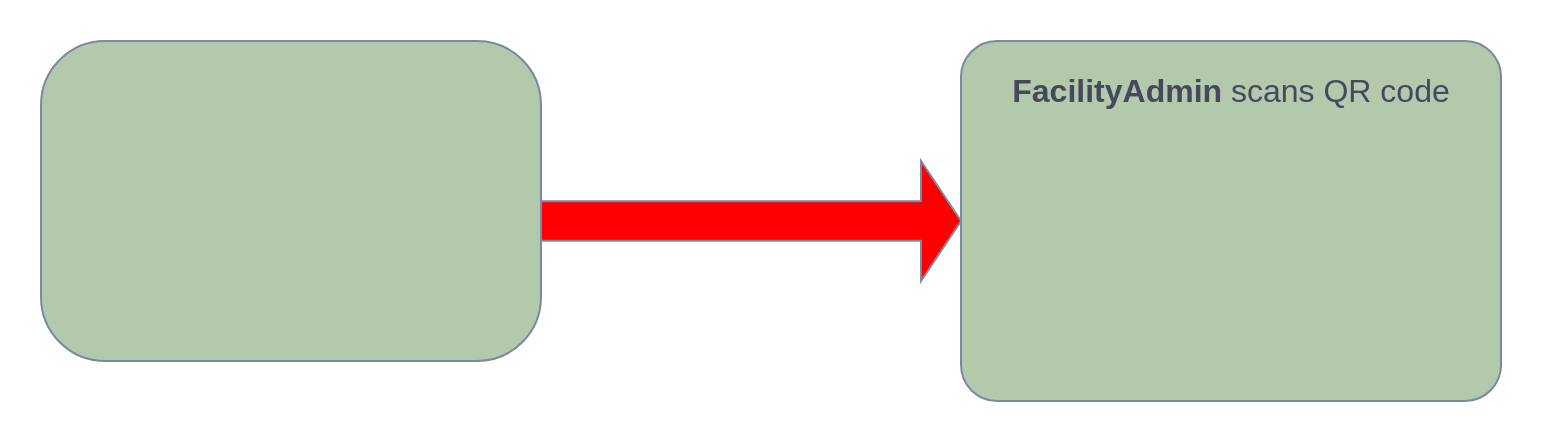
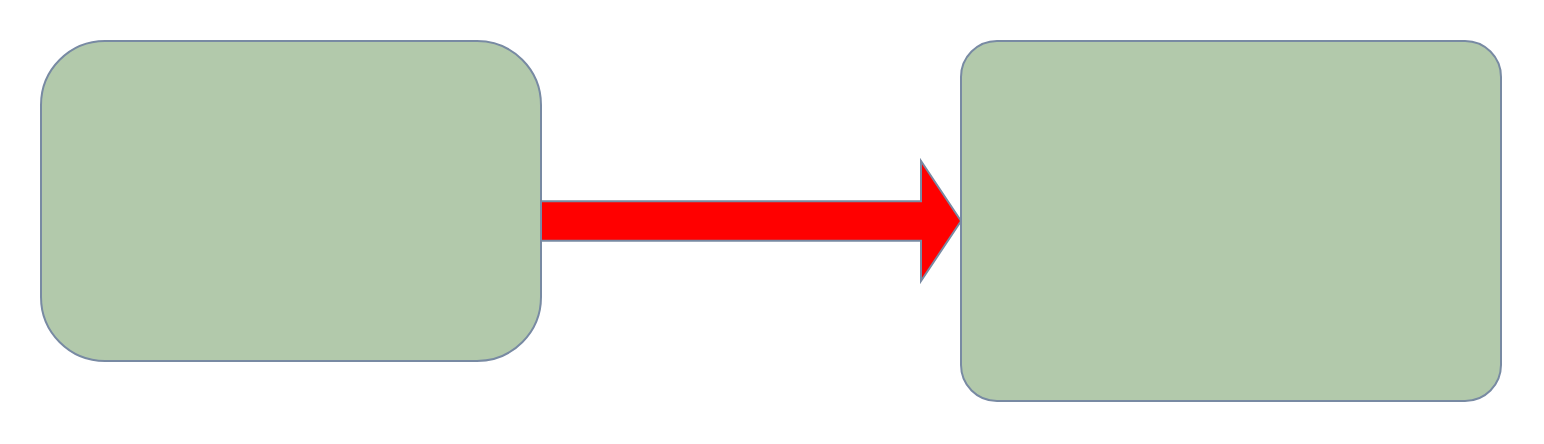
(1231, 91) -> none
